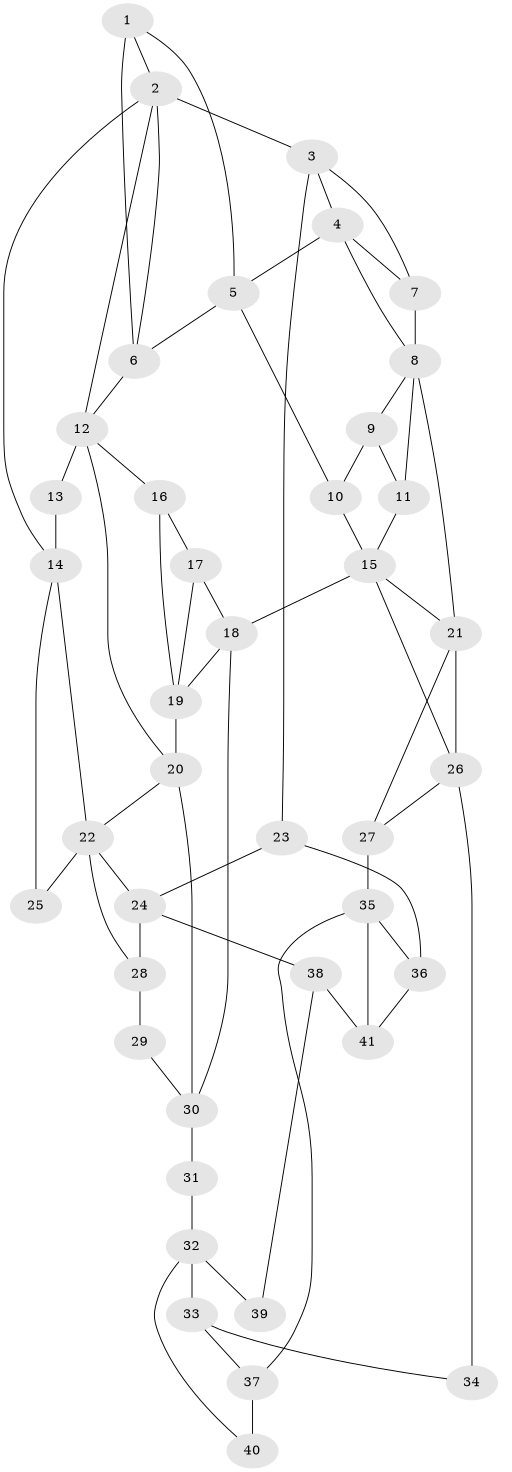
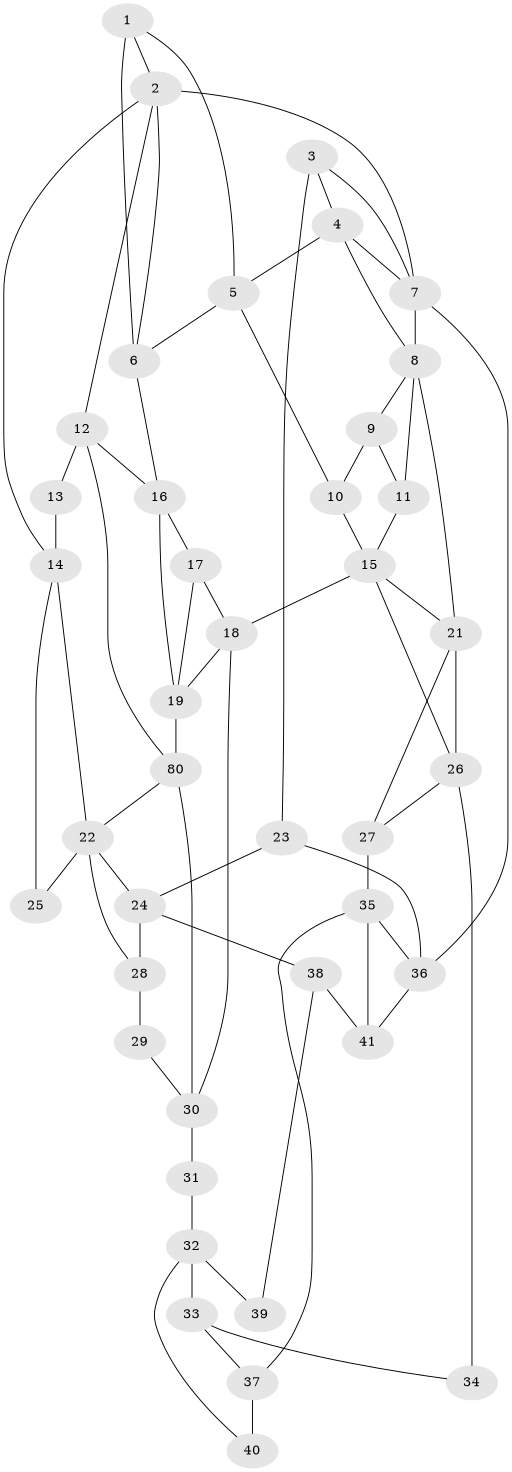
(234, 123) -> (339, 135)
(108, 395) -> (147, 429)
none -> (508, 632)
(176, 770) -> (176, 770)
